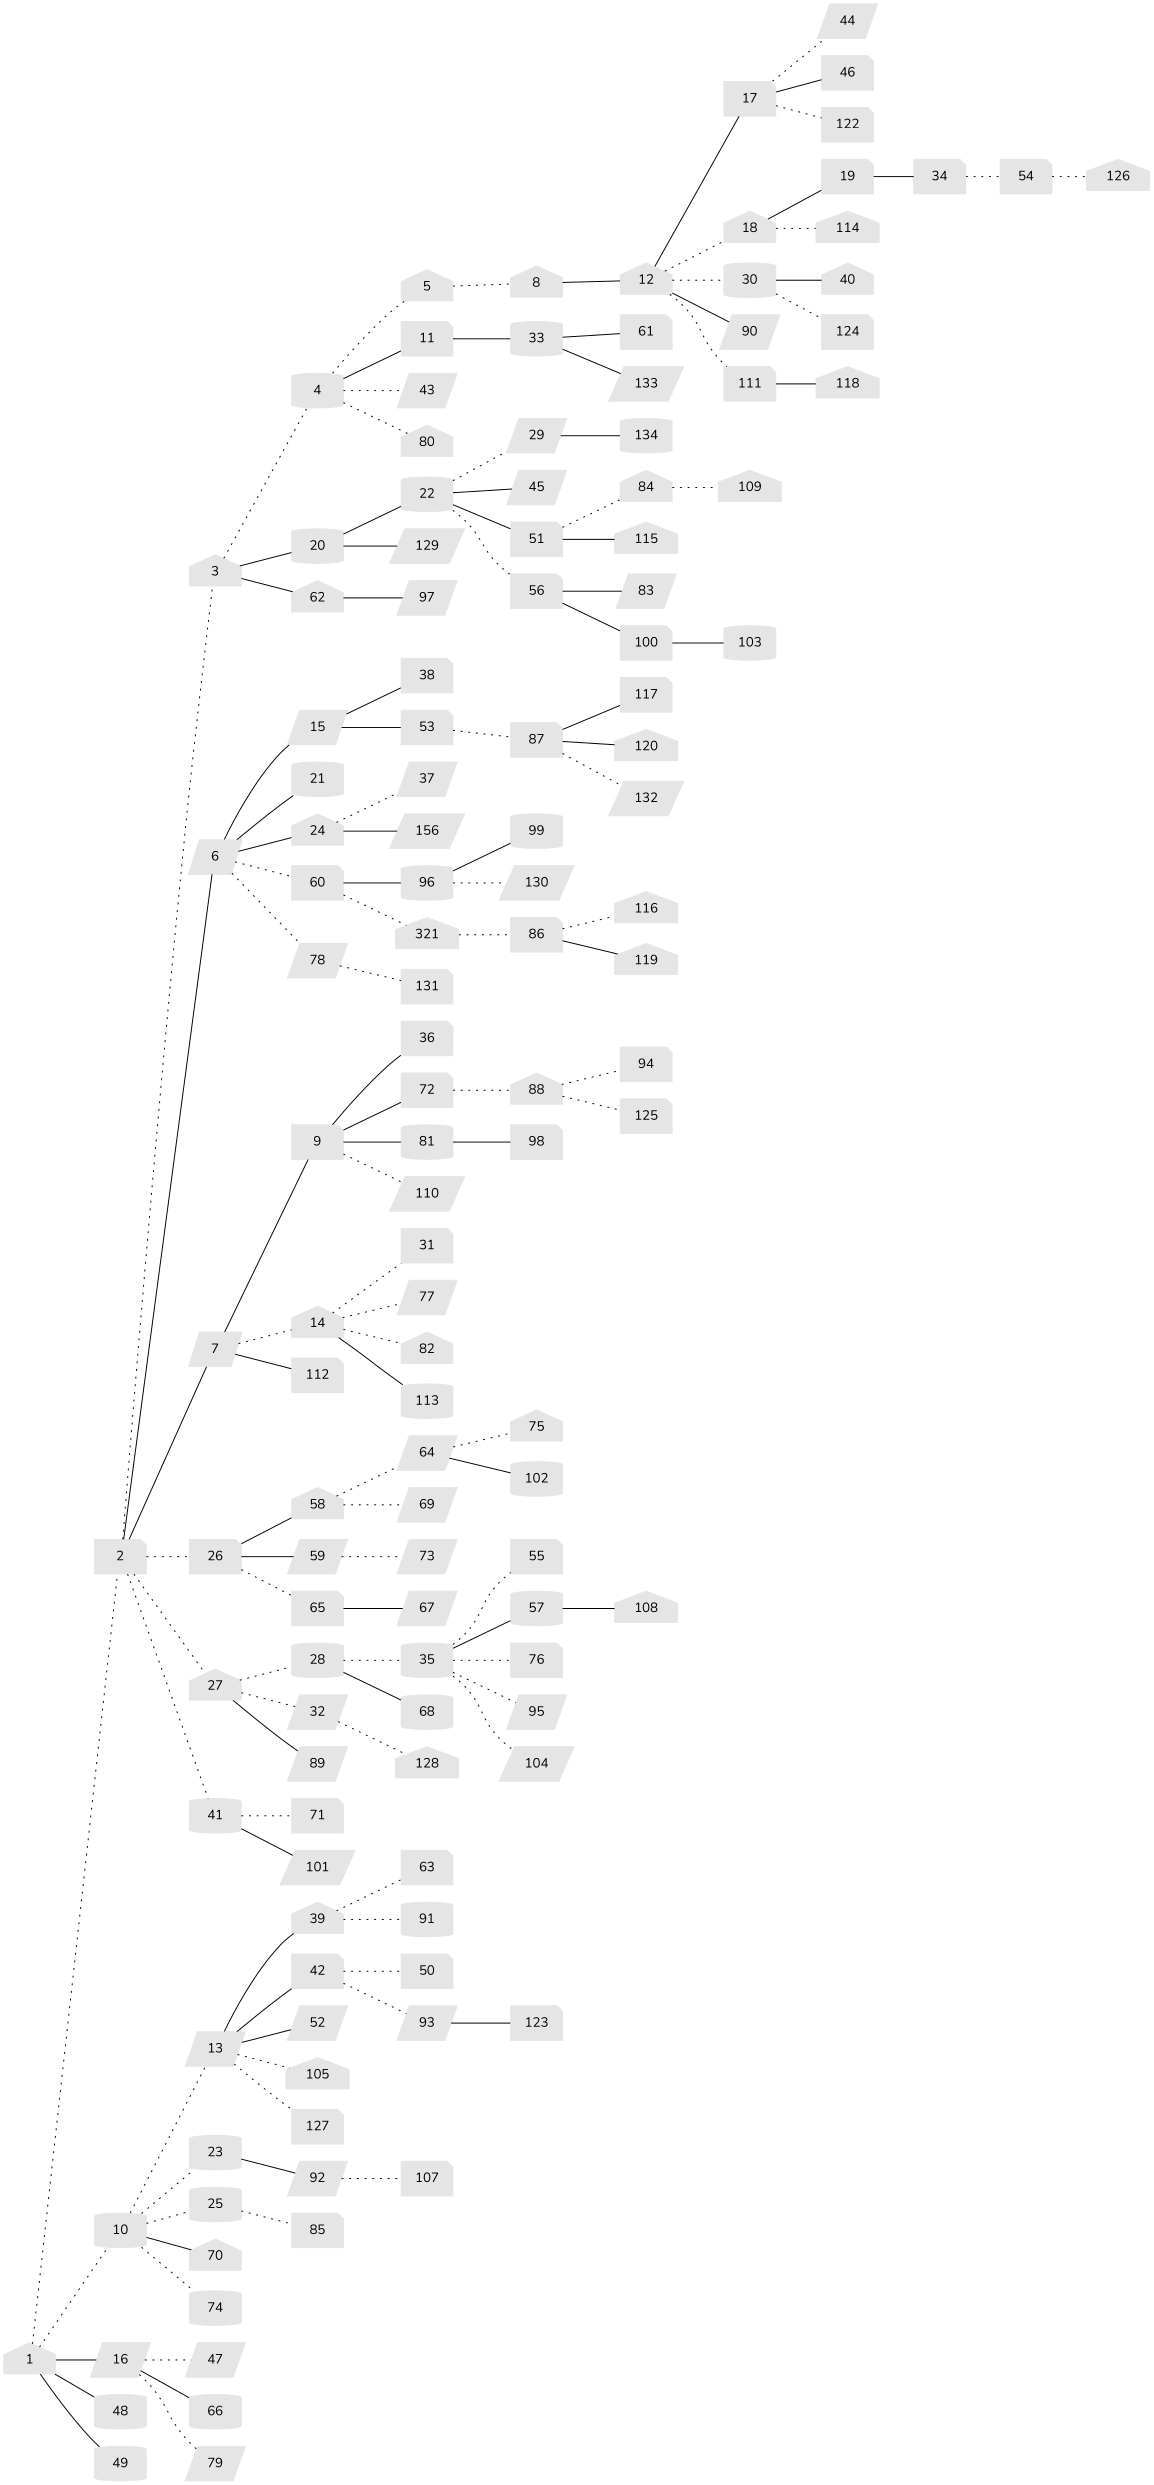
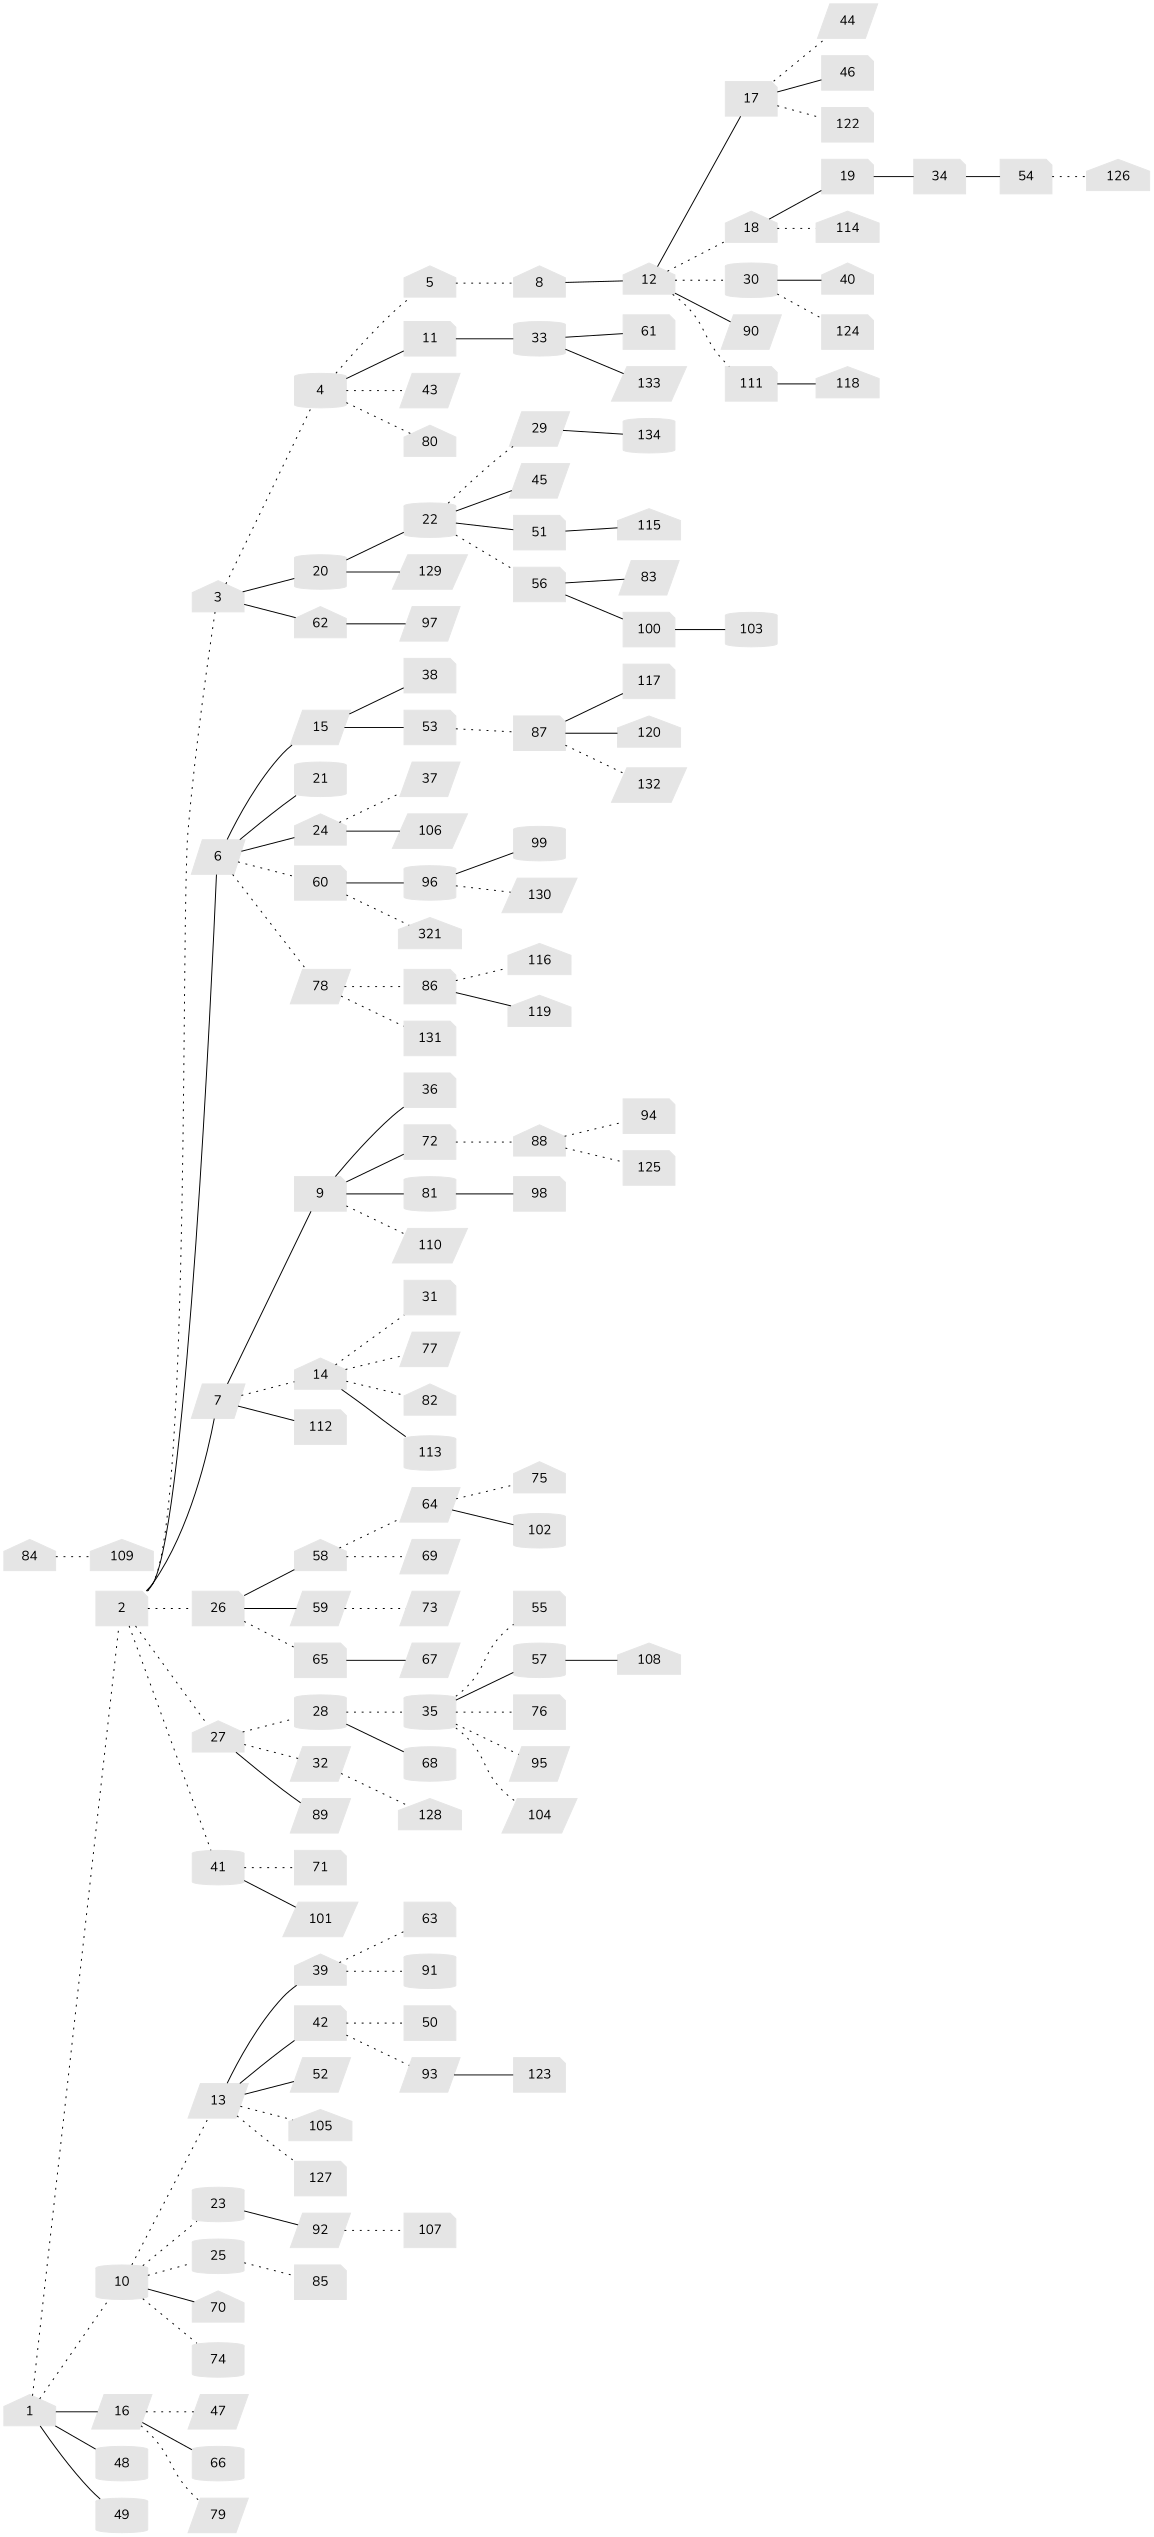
(983, 177) -> (983, 177)
(591, 513) -> none
(427, 831) -> (430, 831)
(485, 935) -> (374, 987)
